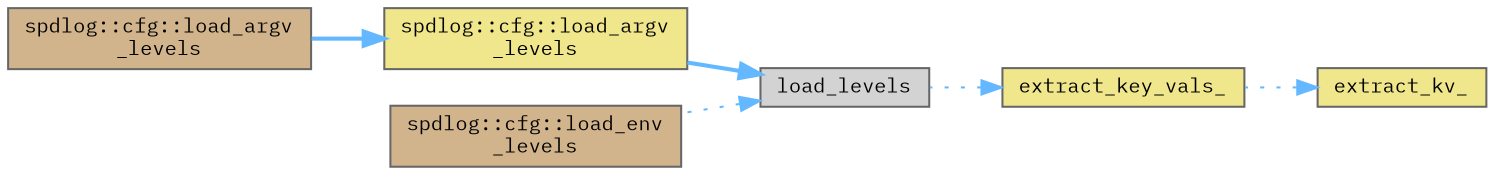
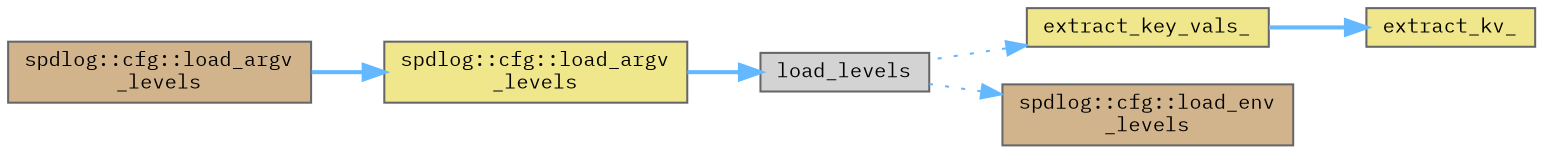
(1271, 87) -> (1307, 27)
(711, 109) -> (955, 88)
